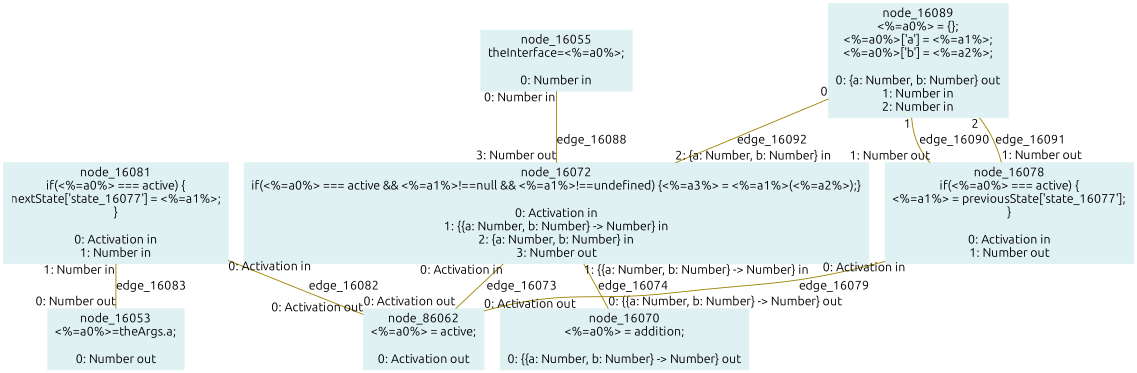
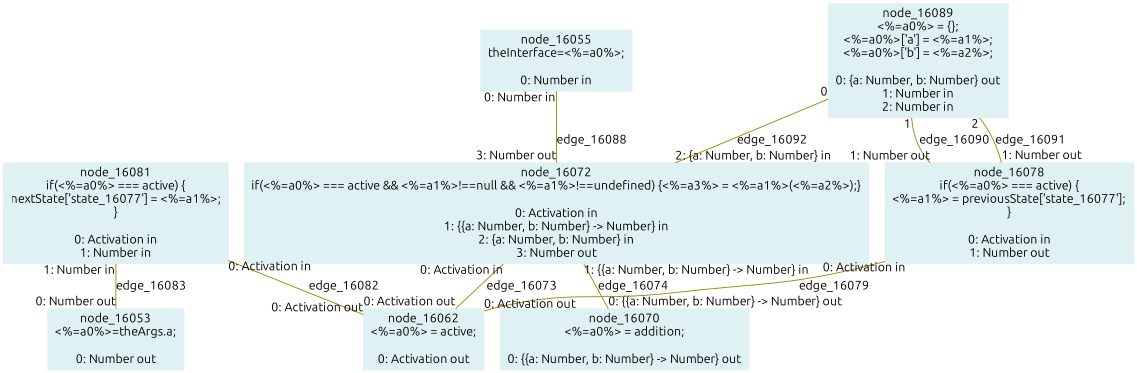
(424, 339) -> (424, 339)
